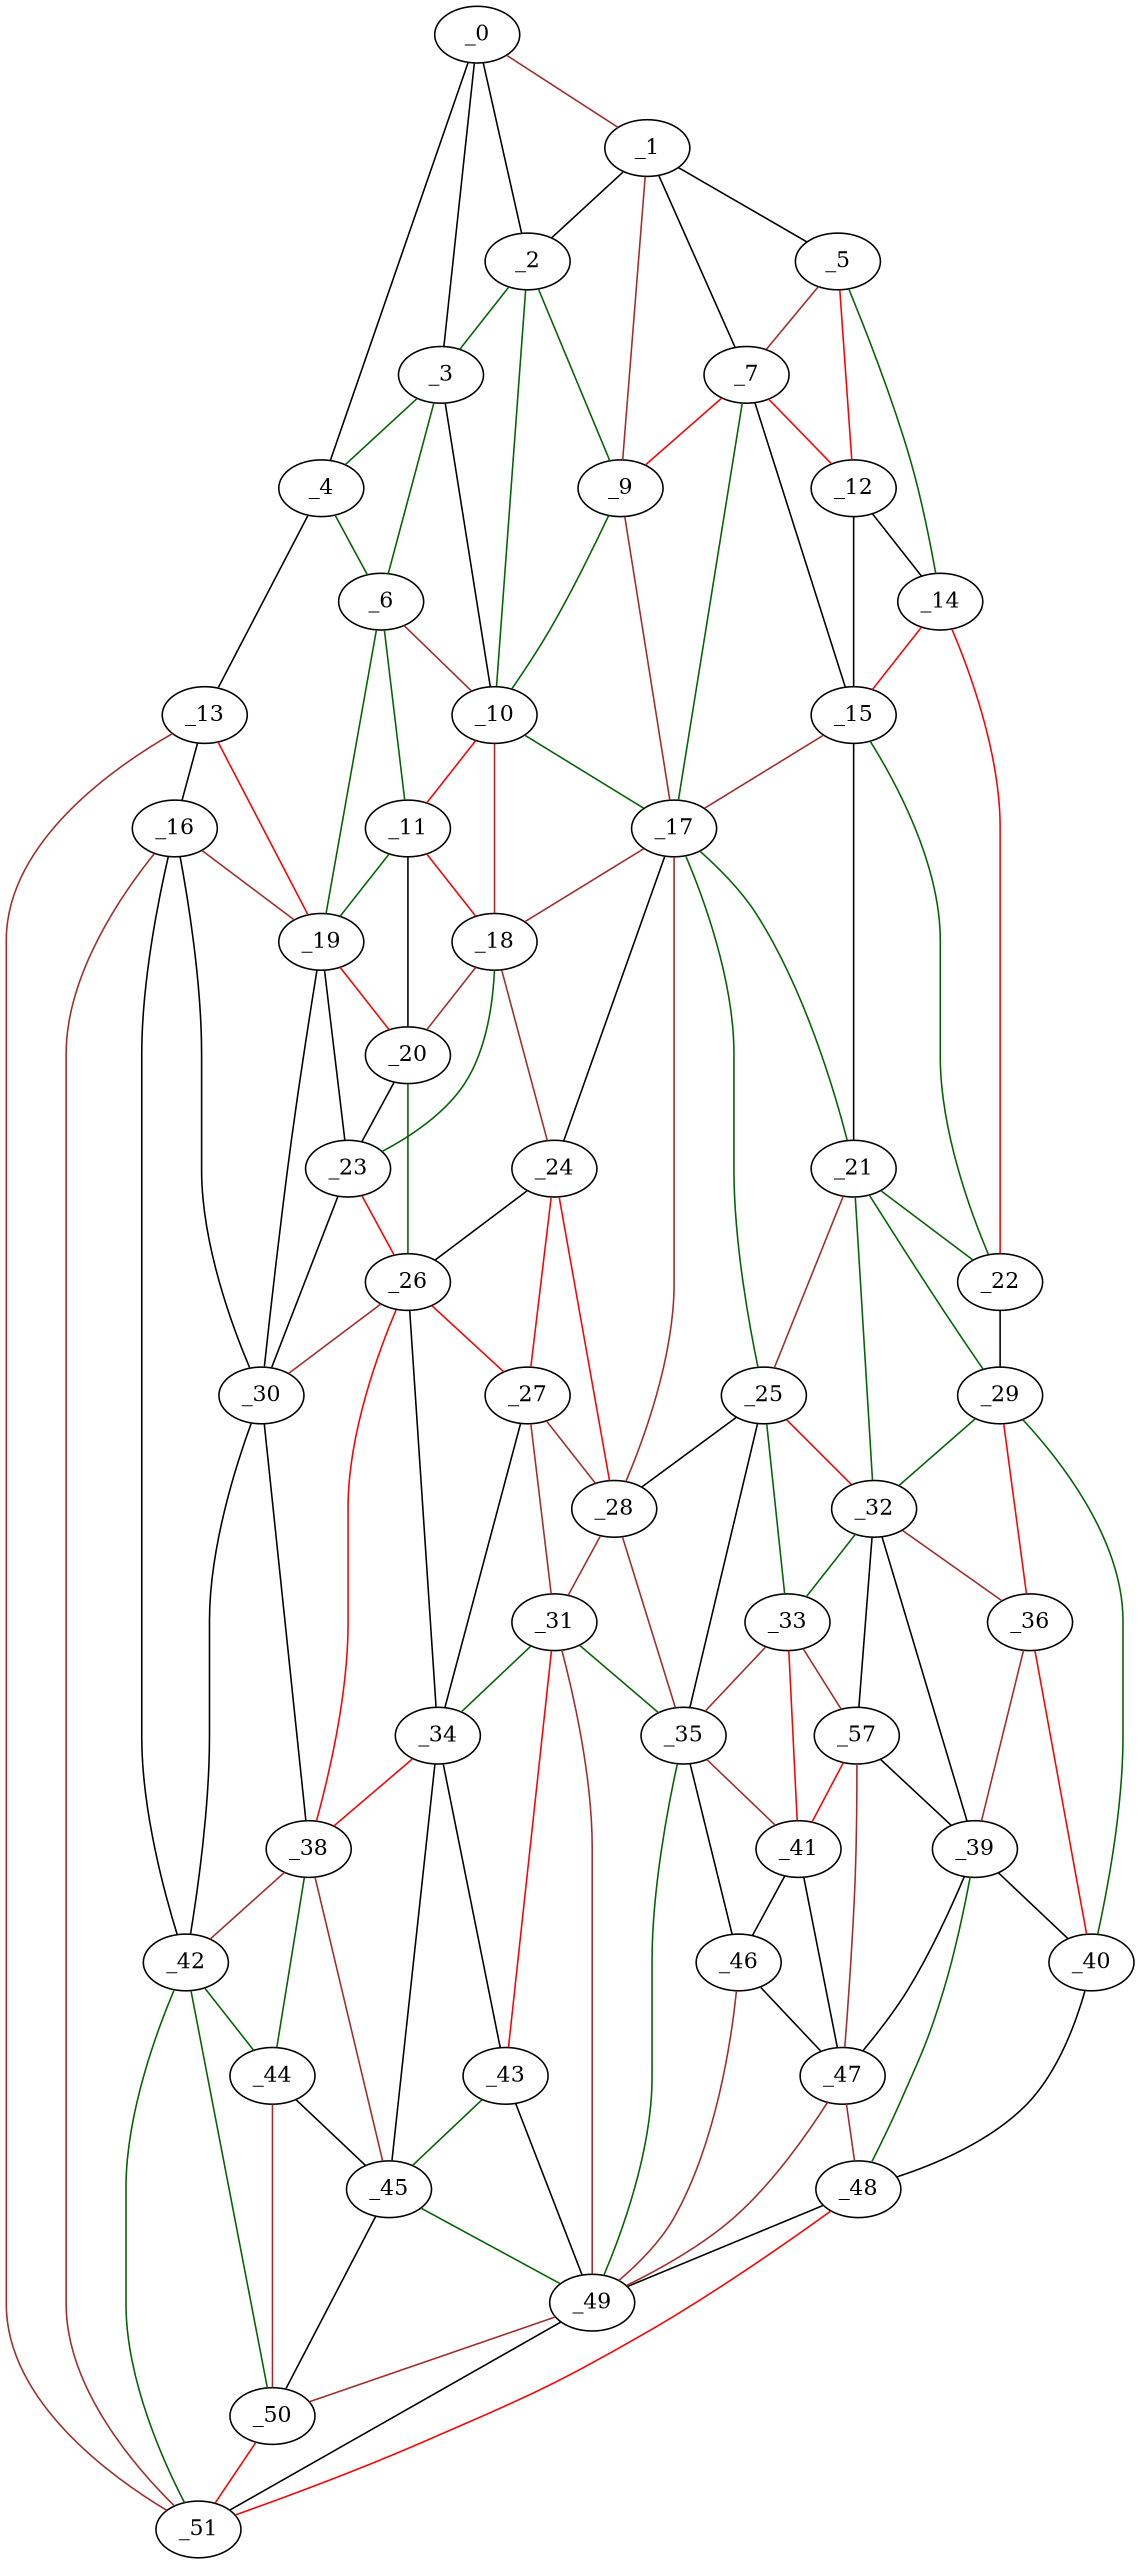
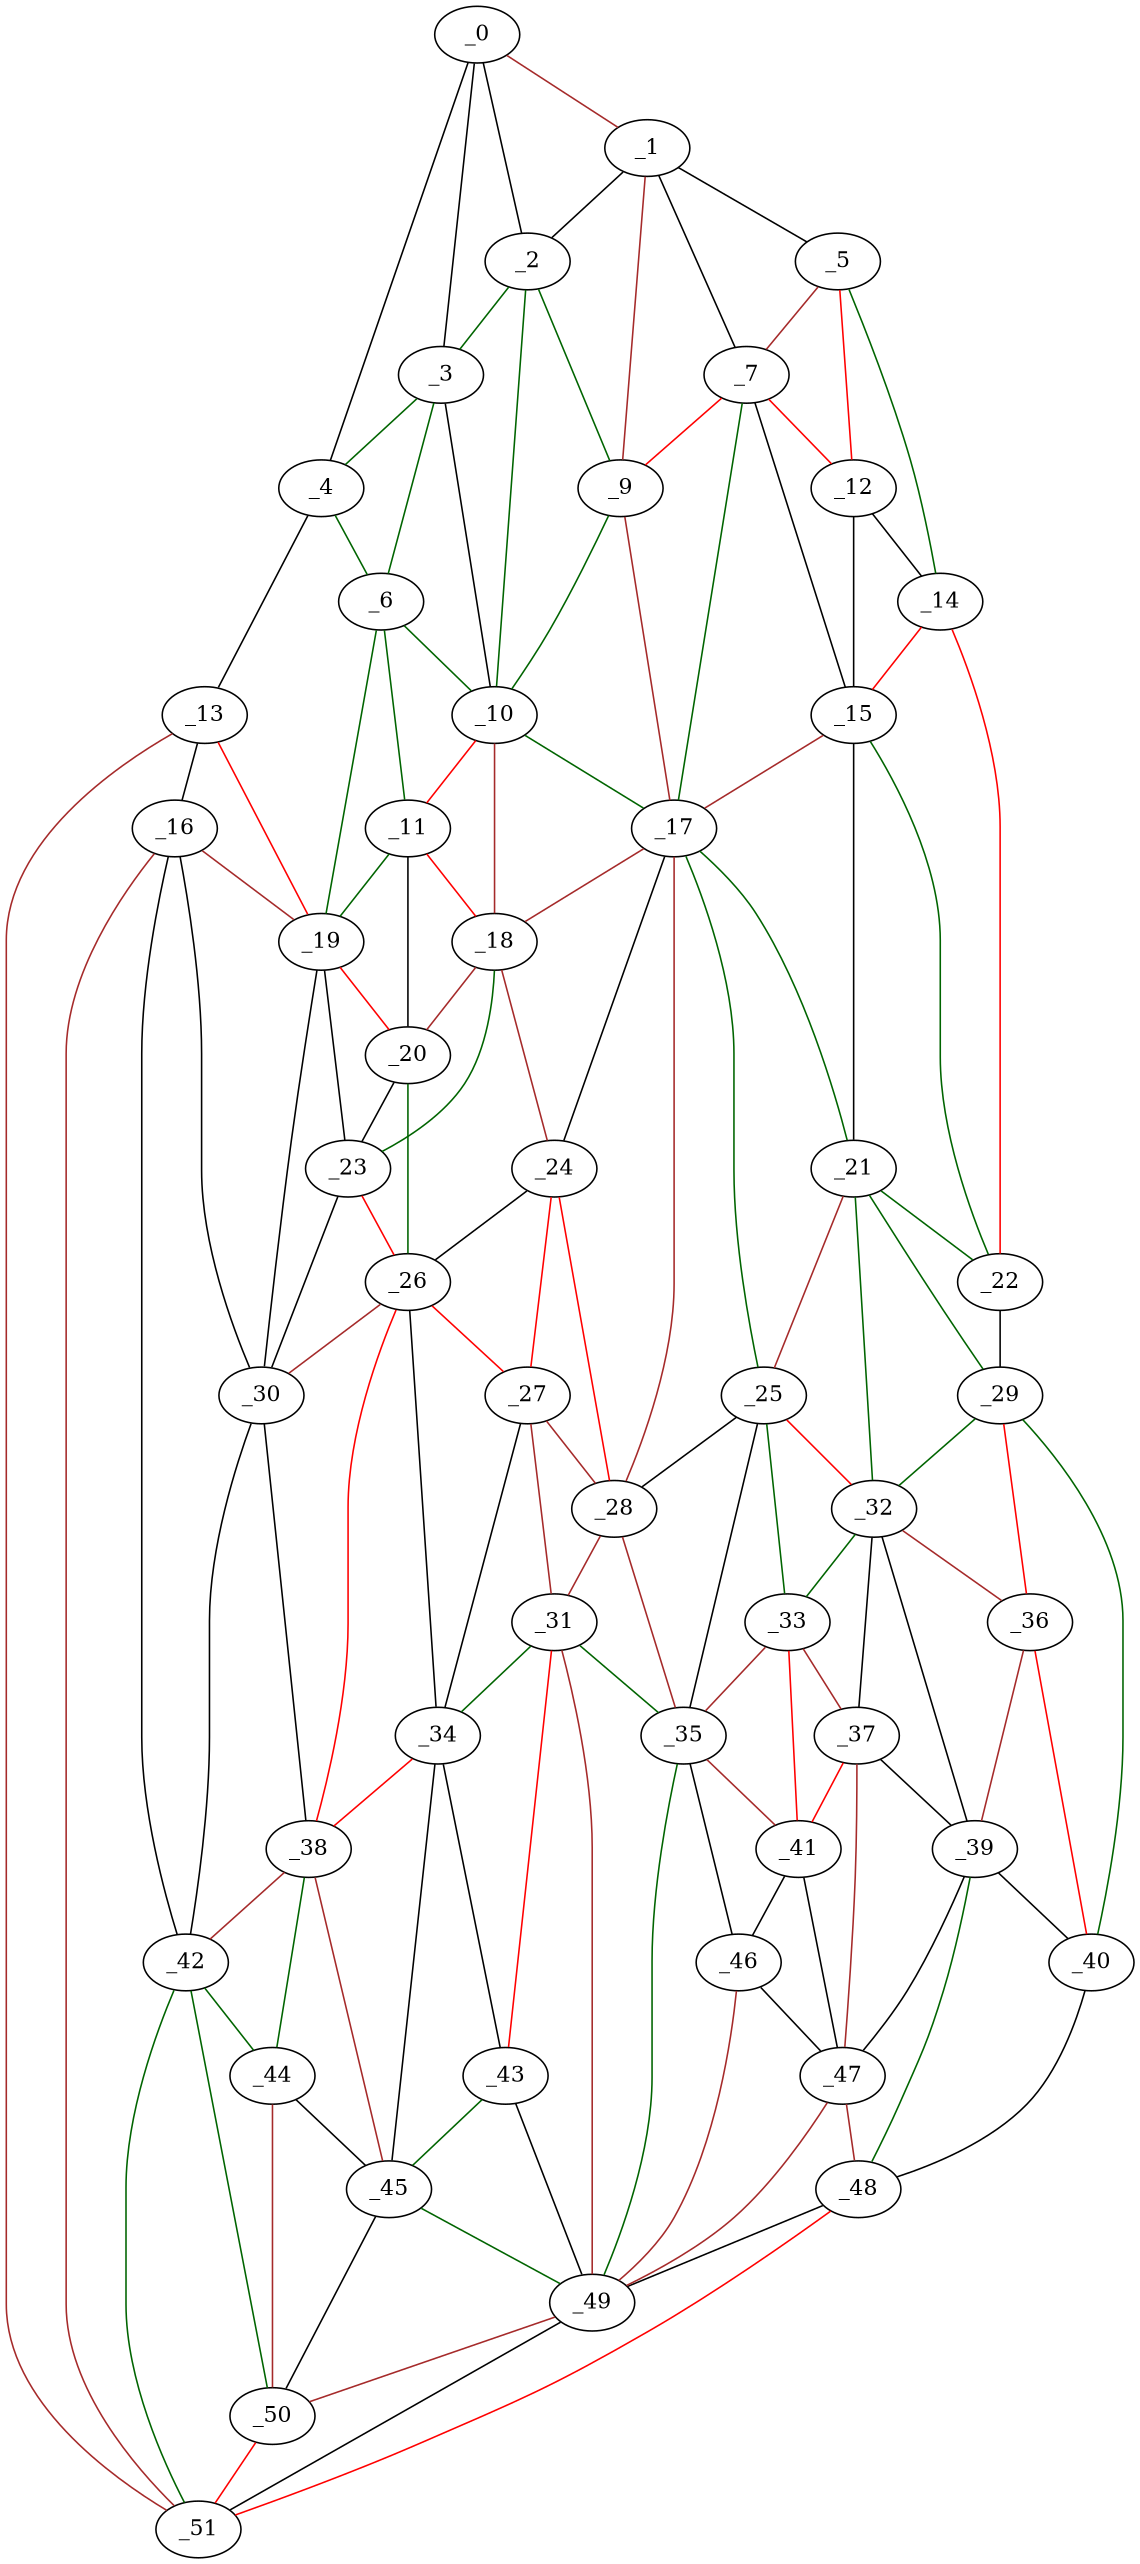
(438, 658) -> (438, 658)
(857, 1736) -> (857, 1736)
